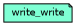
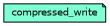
(38, 13) -> (55, 13)
